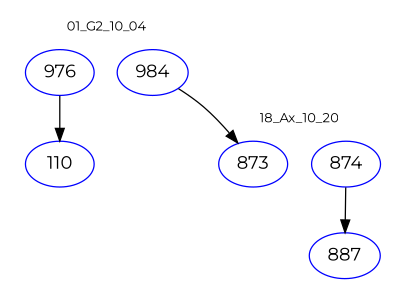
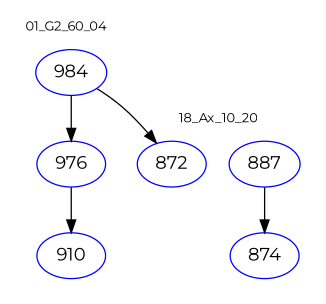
(107, 27) -> (66, 27)
none -> (71, 112)
(60, 164) -> (71, 256)
(253, 164) -> (172, 164)
(345, 204) -> (265, 204)
